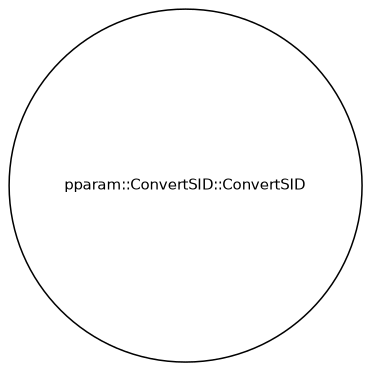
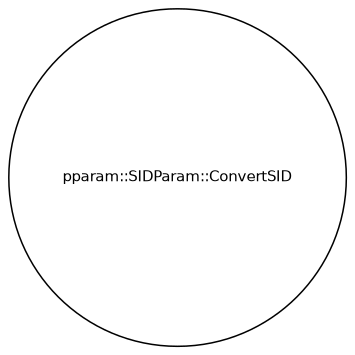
(186, 186) -> (178, 178)
